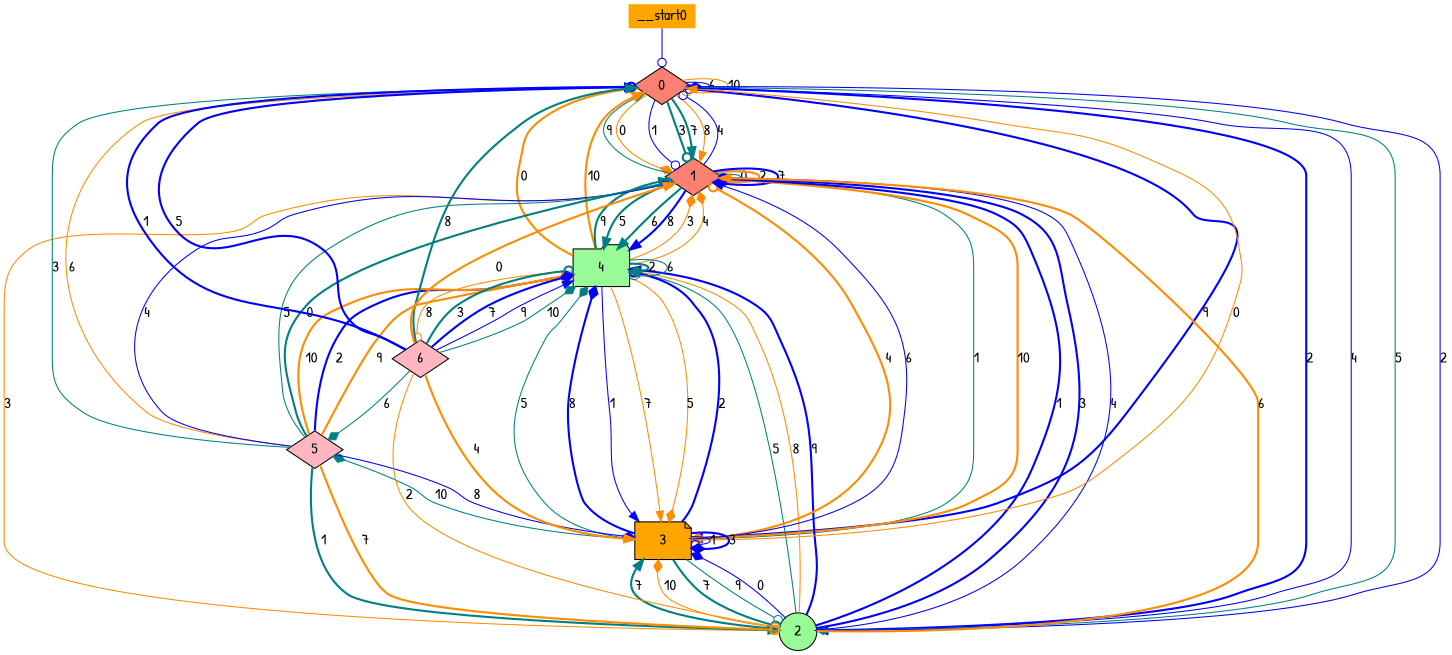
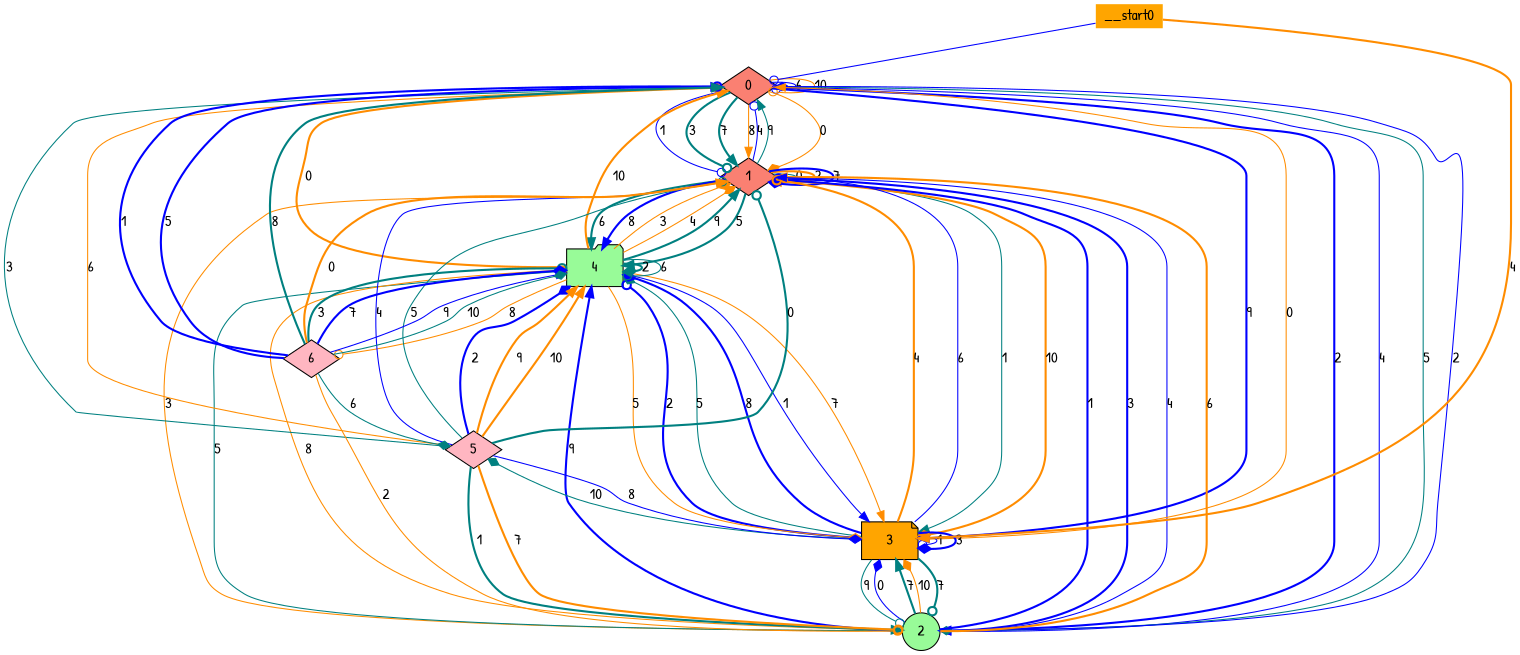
(496, 492) -> (1488, 343)
